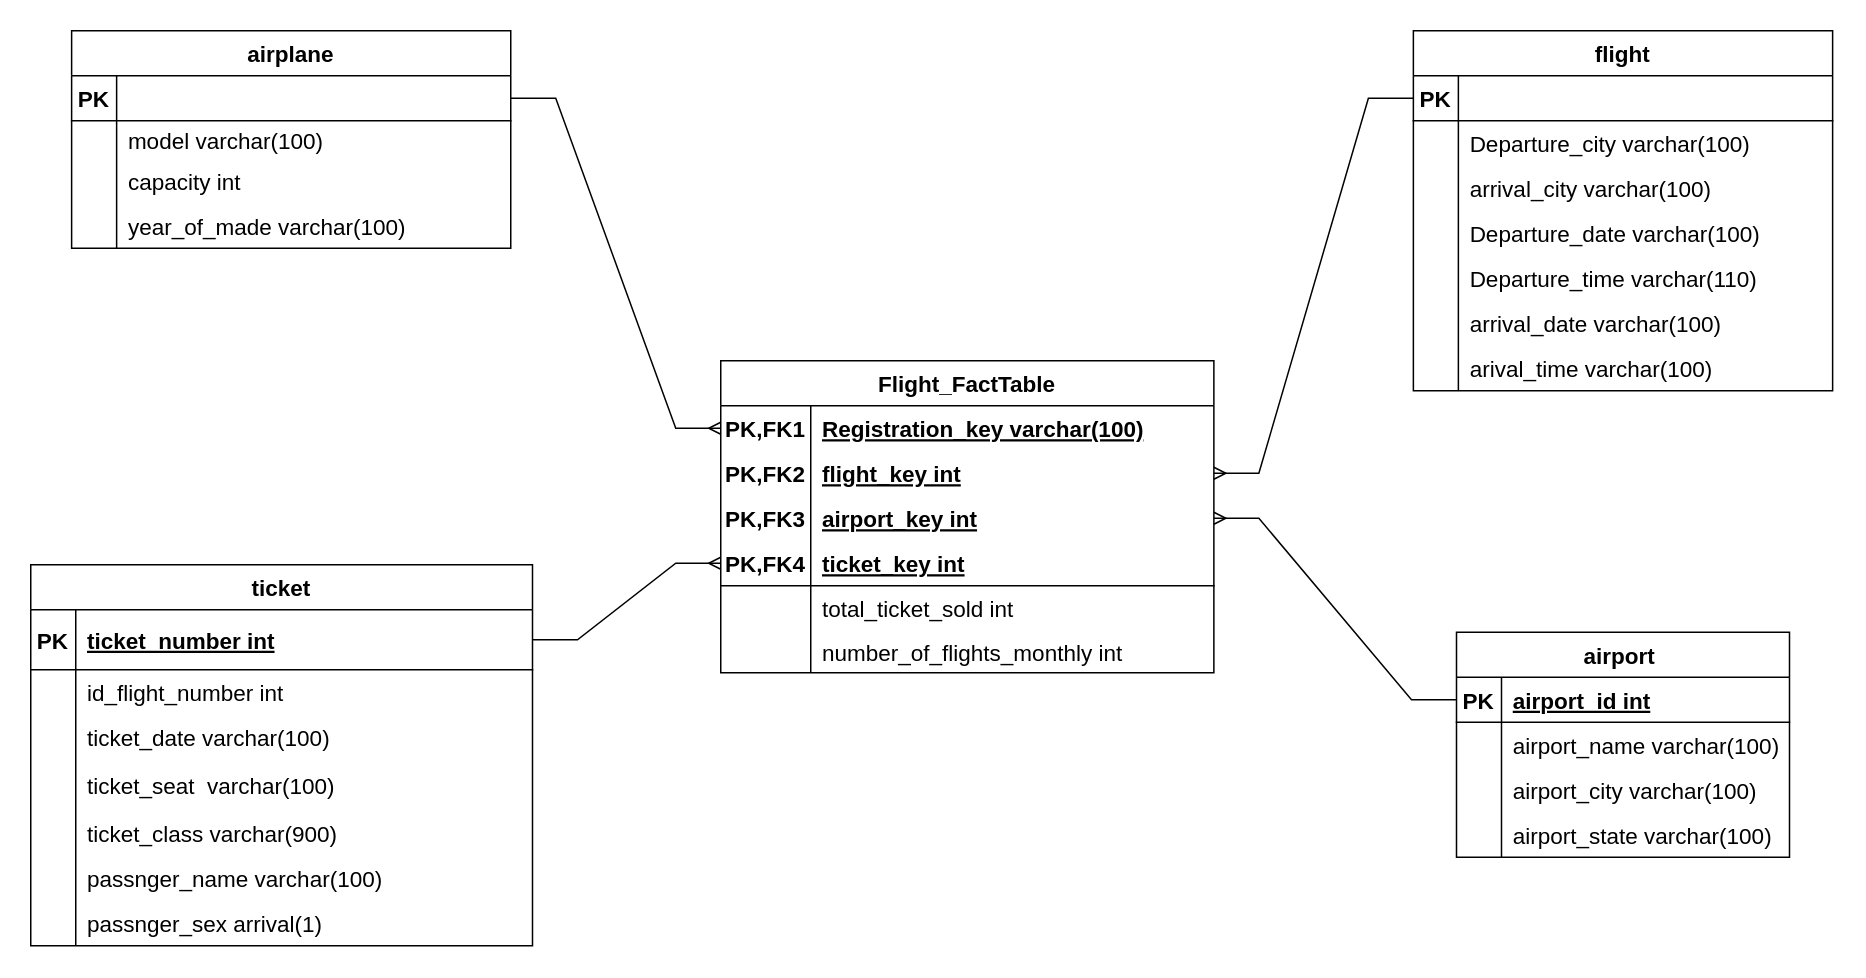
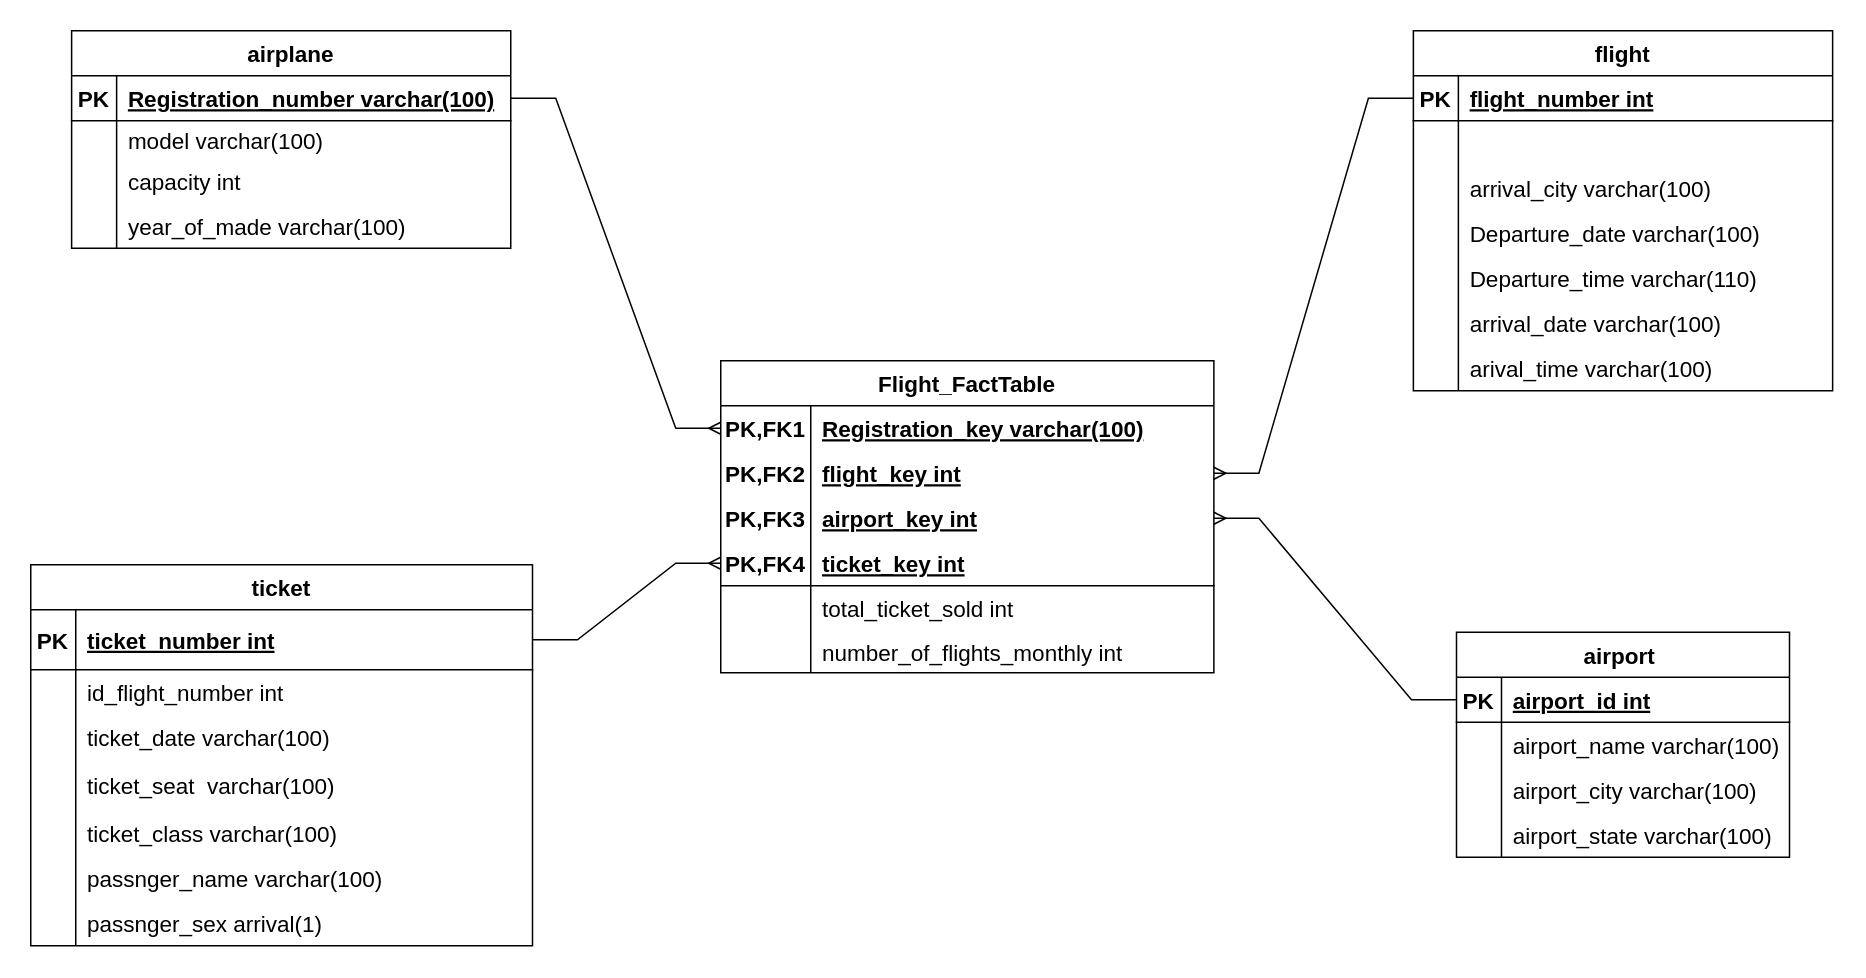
none -> (314, 98)
none -> (1646, 98)
(1646, 143) -> none
(236, 835) -> (236, 835)
